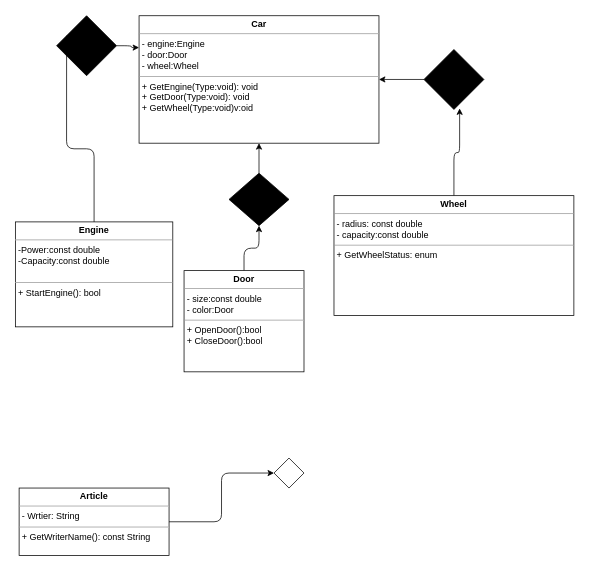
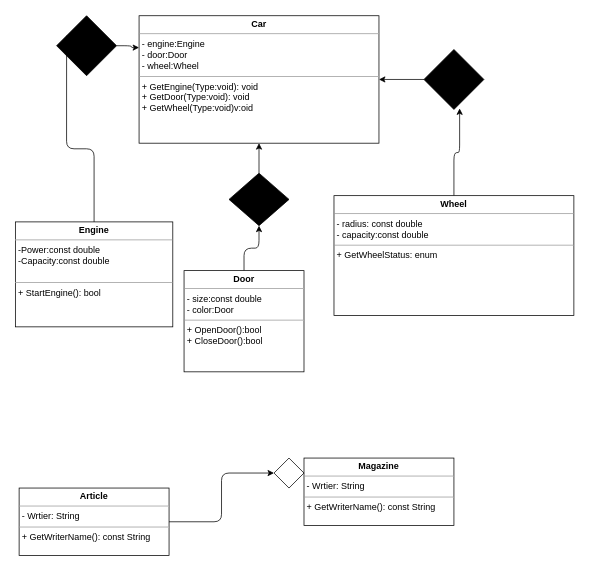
none -> (379, 492)
